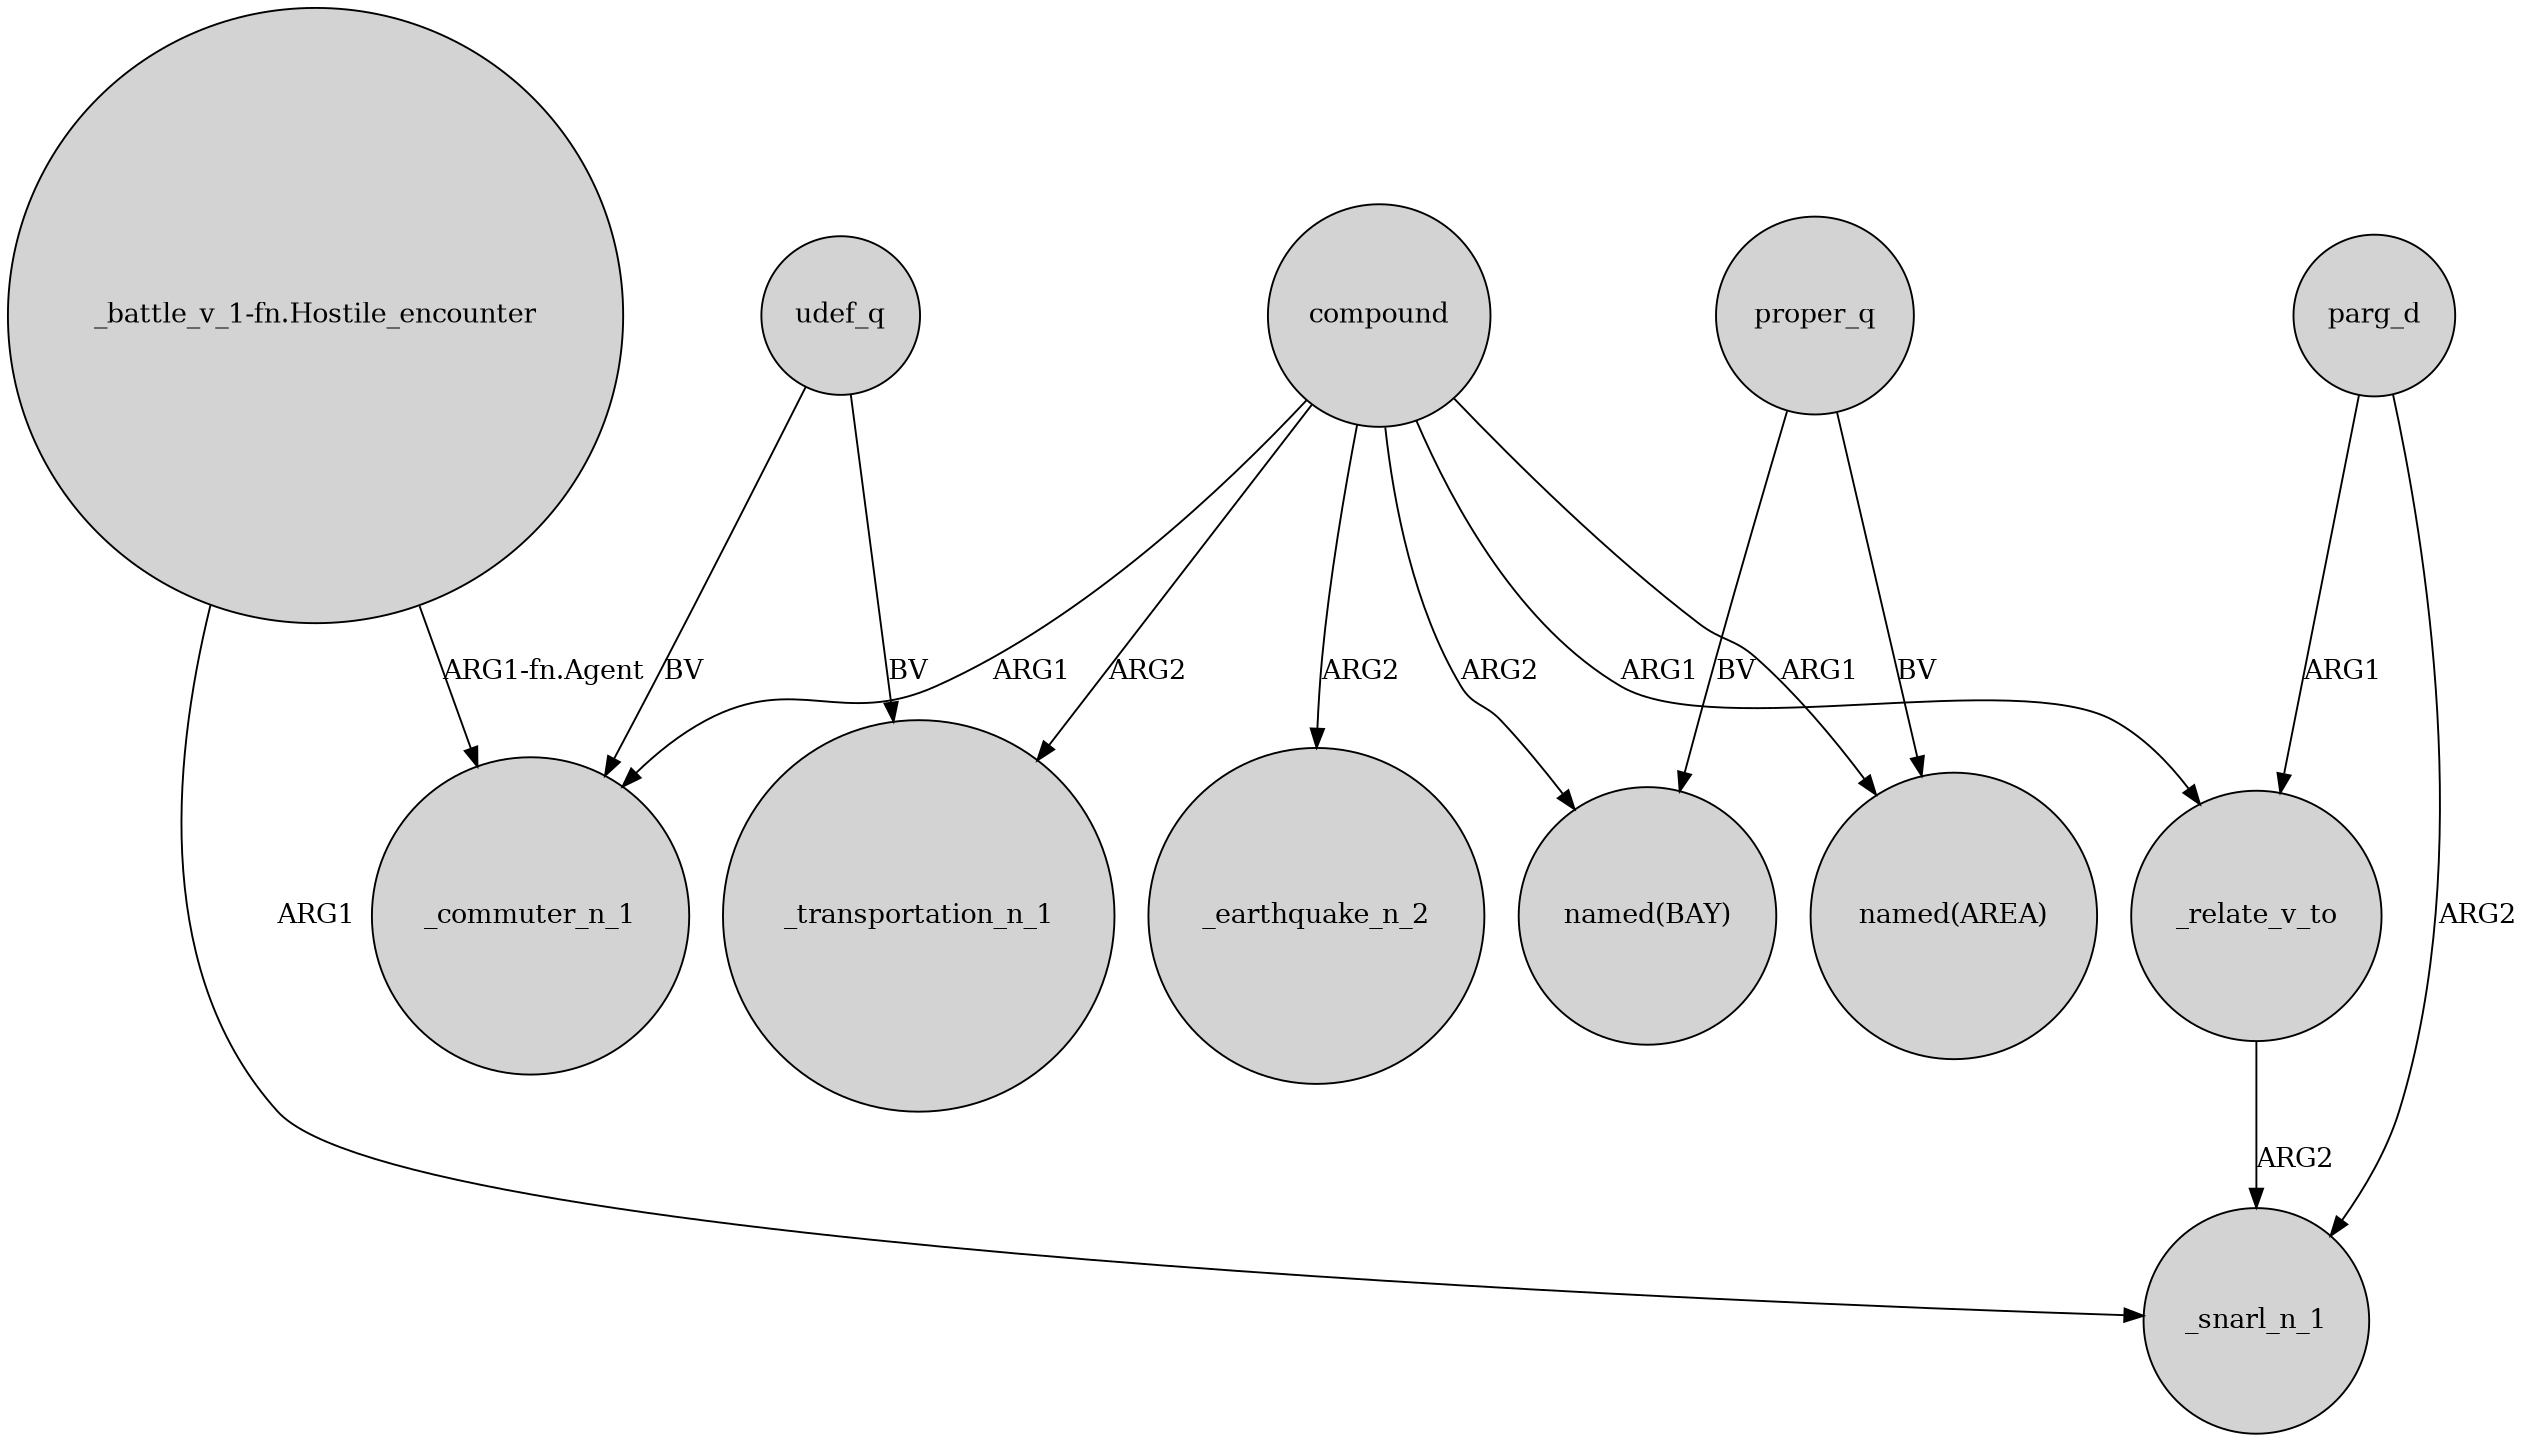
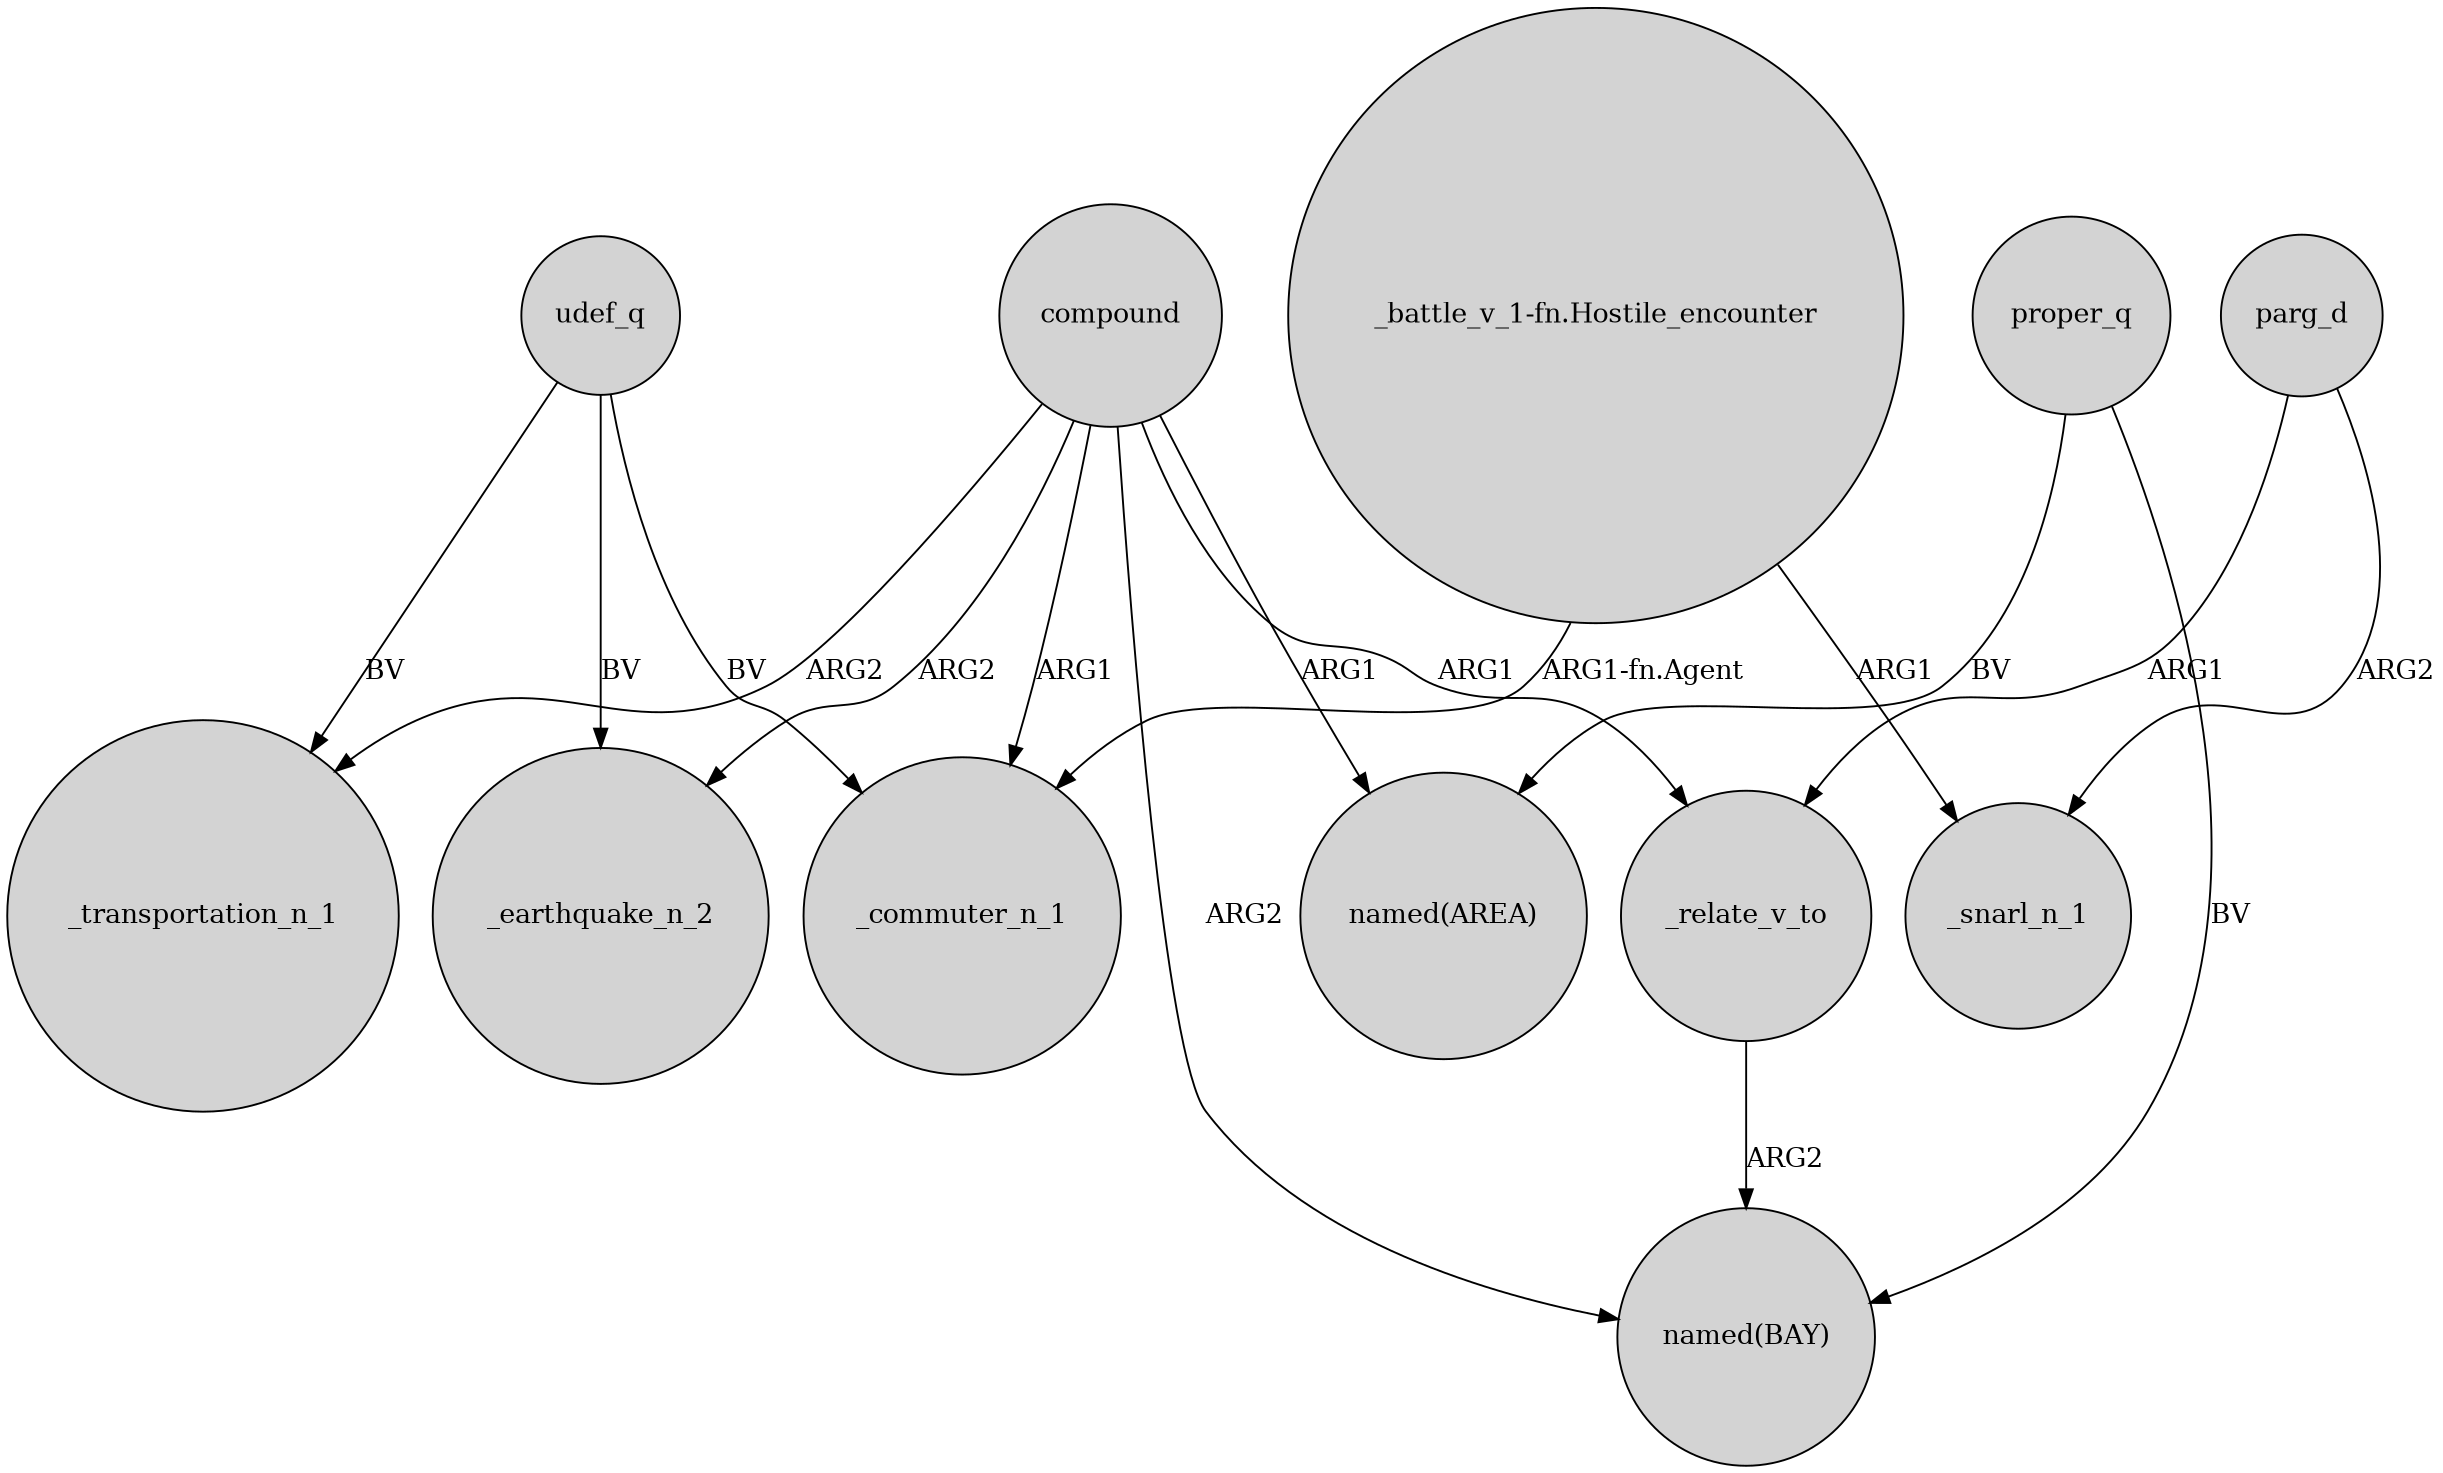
none -> (601, 562)
(2256, 1115) -> (1746, 1115)
